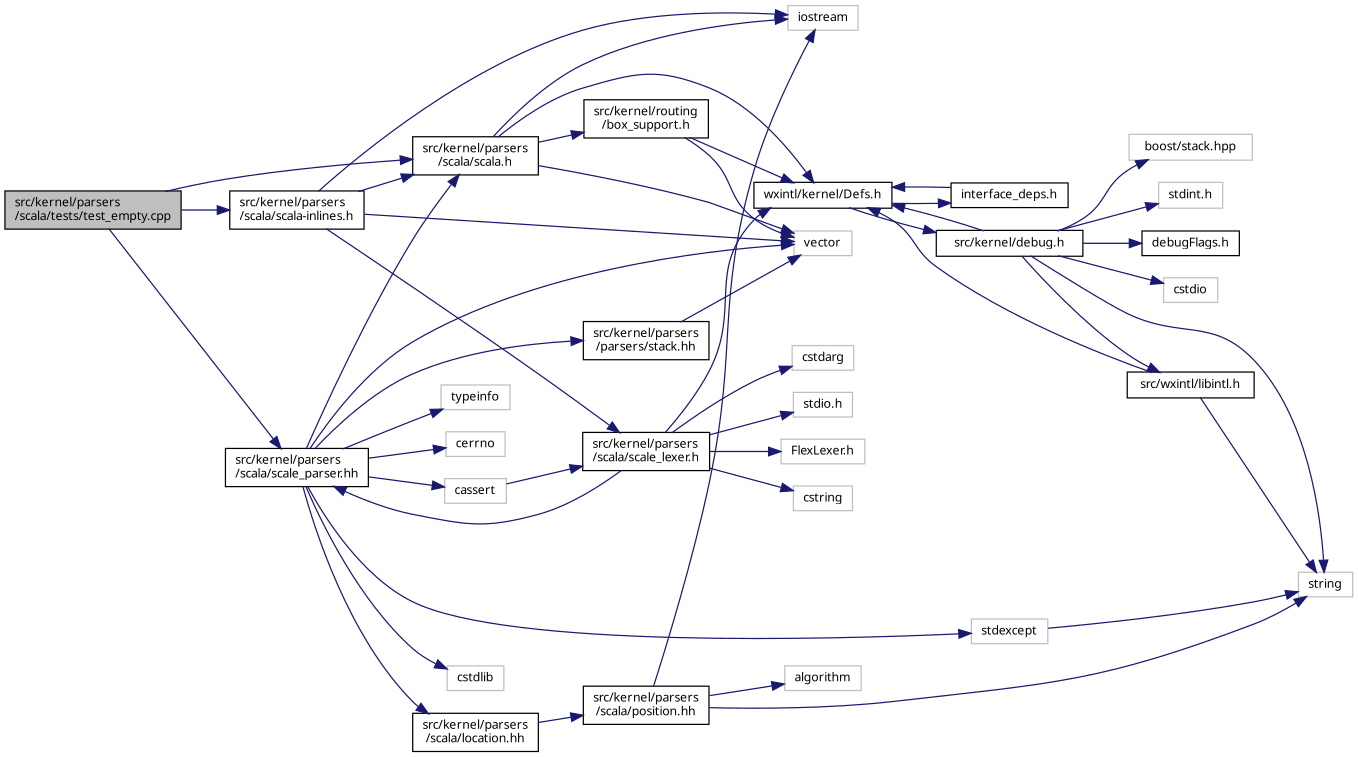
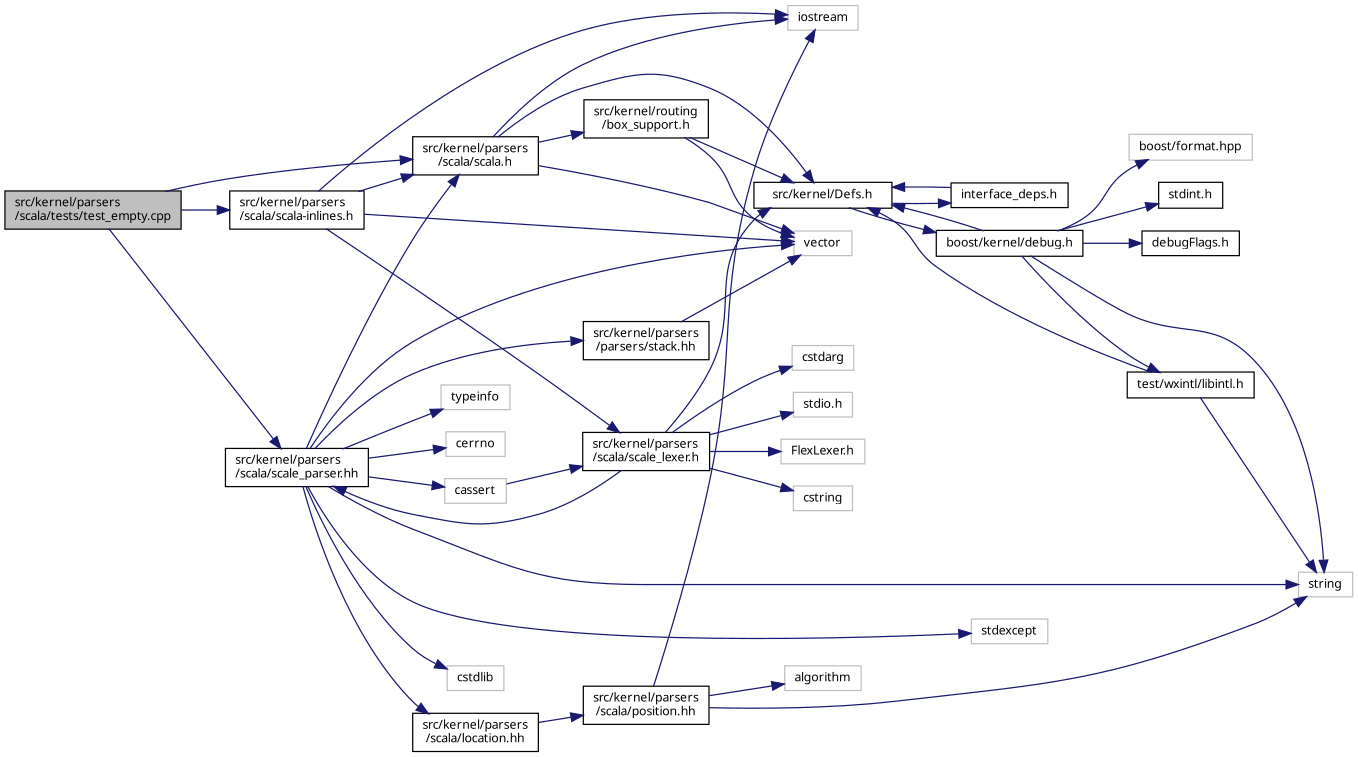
(1191, 147) -> (1191, 147)
(823, 195) -> (823, 195)
(1191, 195) -> (1191, 195)
(1010, 243) -> (1010, 243)
(1191, 290) -> none
(1191, 385) -> (1191, 385)
(1168, 615) -> (797, 585)
